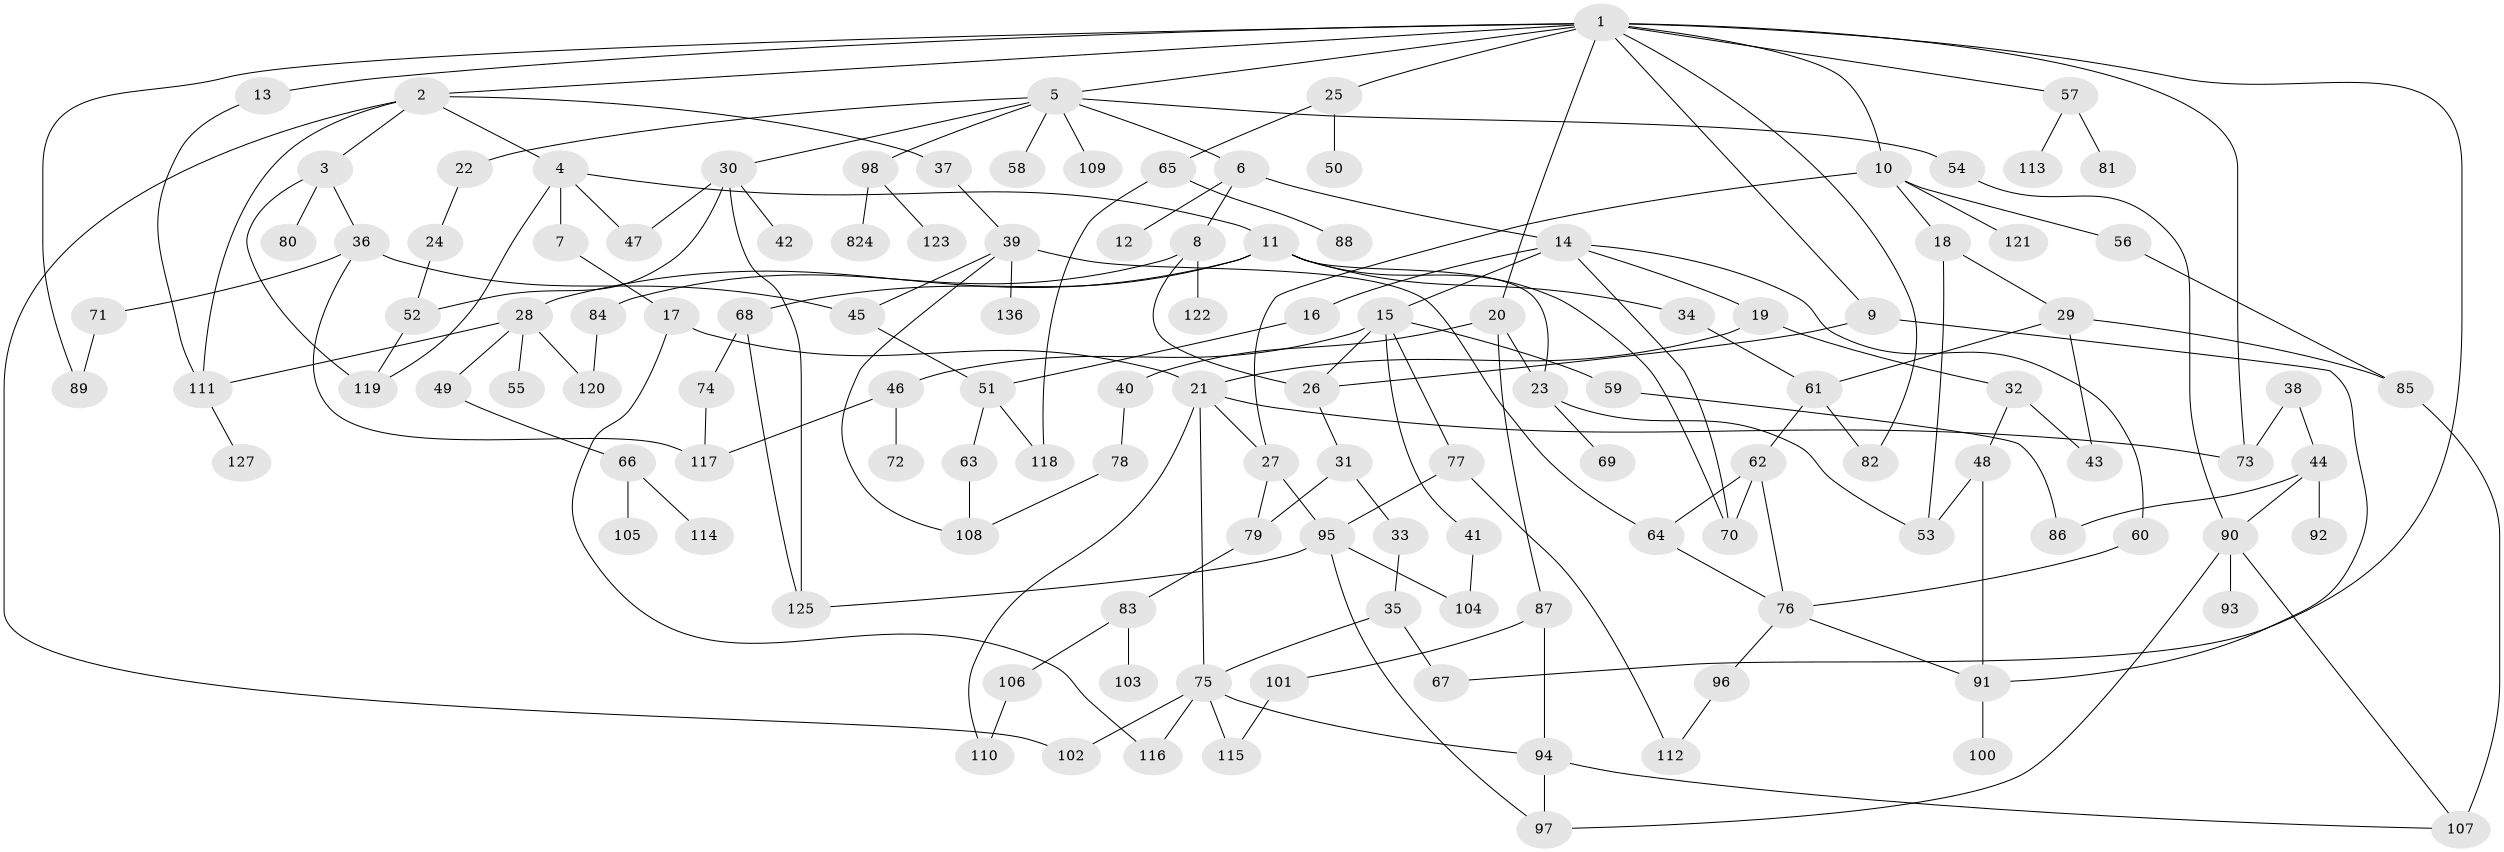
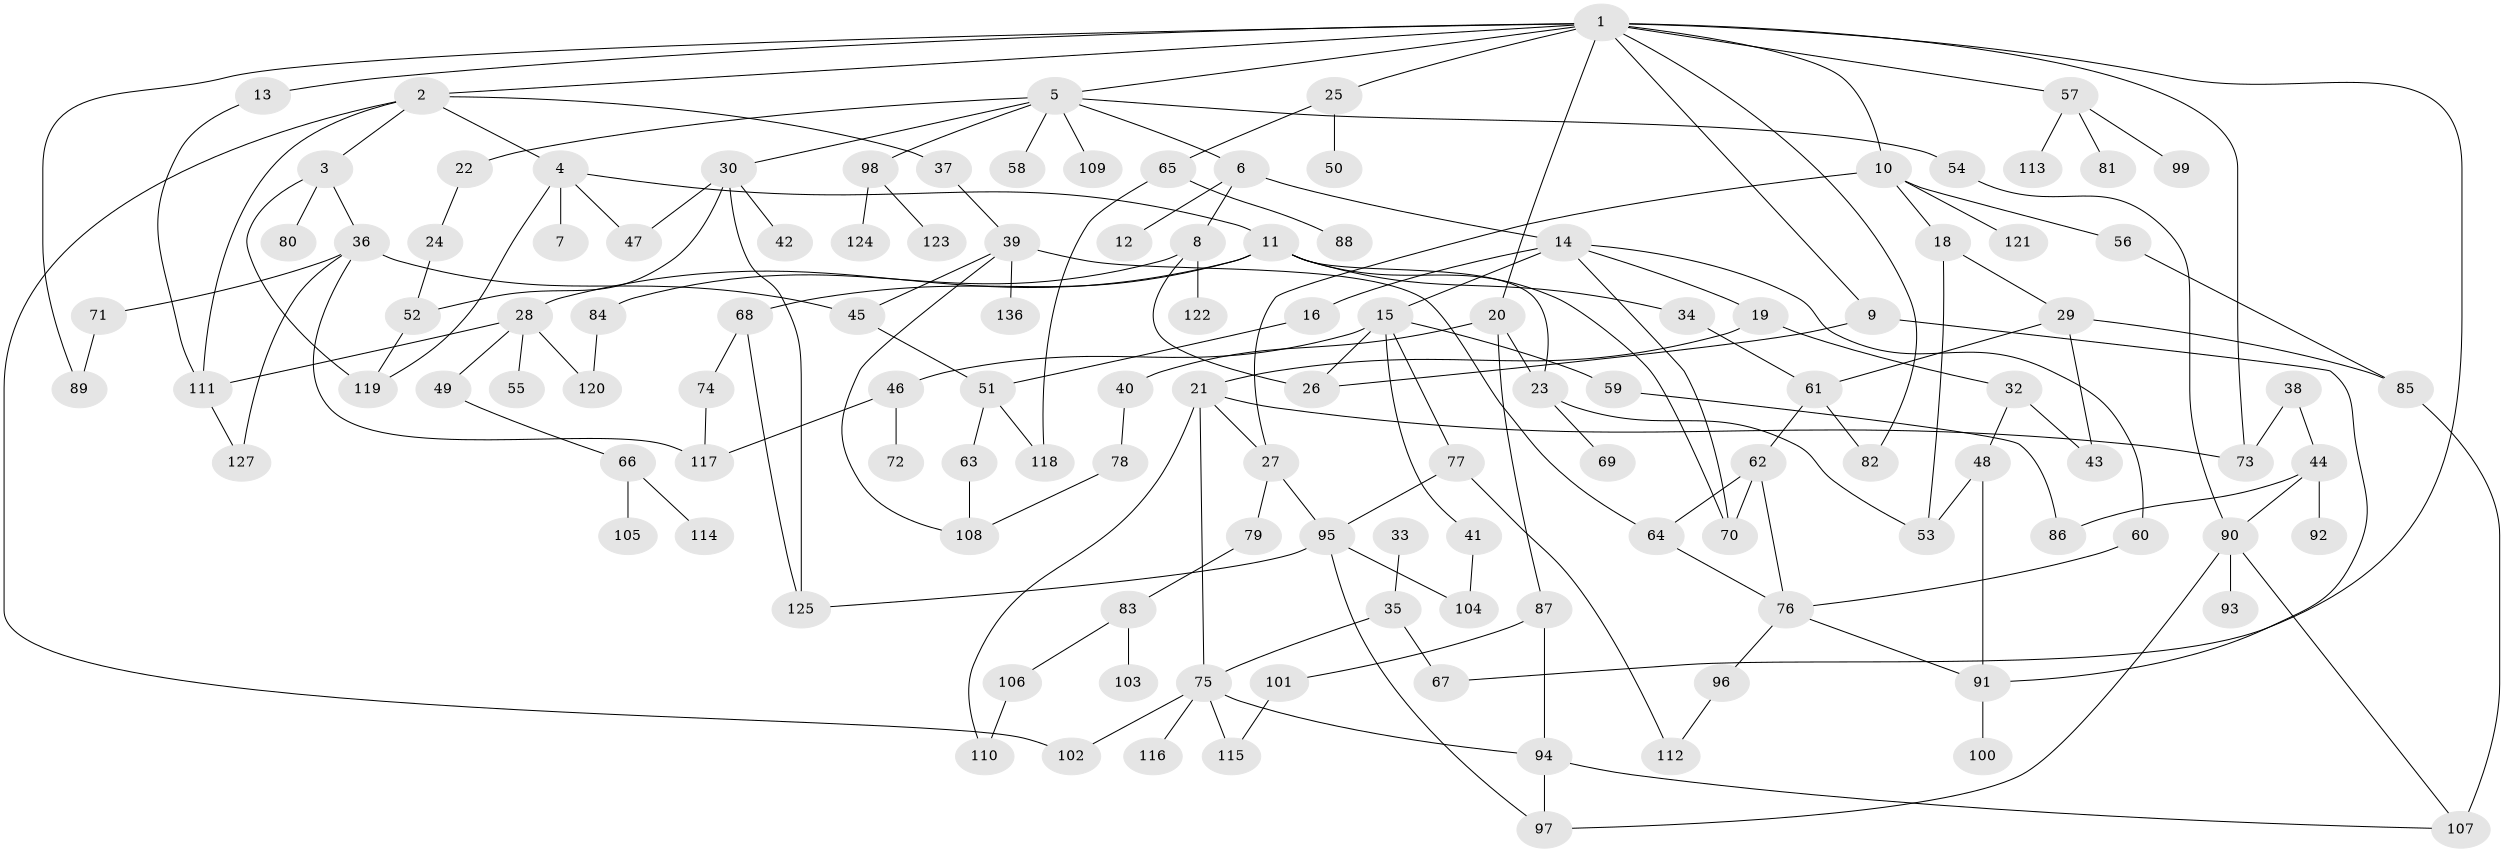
none -> (2182, 169)
(860, 243) -> (860, 243)
(672, 316) -> none
none -> (274, 339)
(1345, 463) -> none
